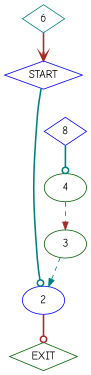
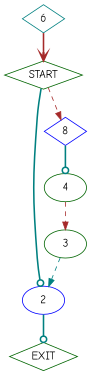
(44, 75) -> (44, 75)
none -> (53, 100)
(44, 325) -> (44, 325)
